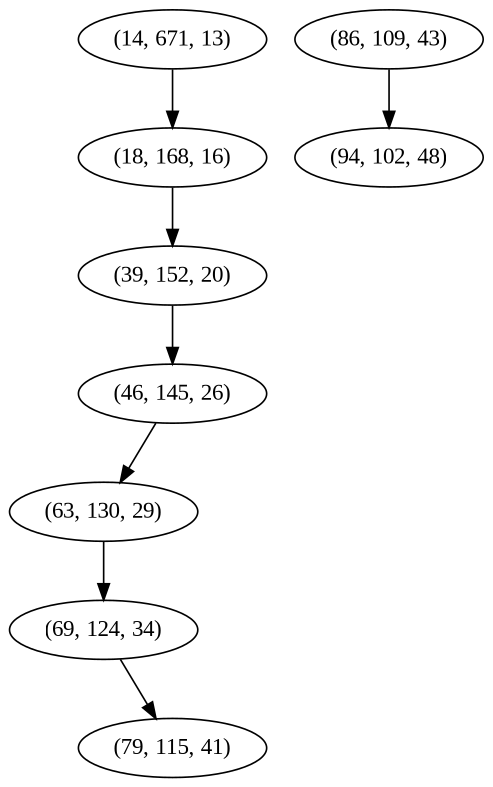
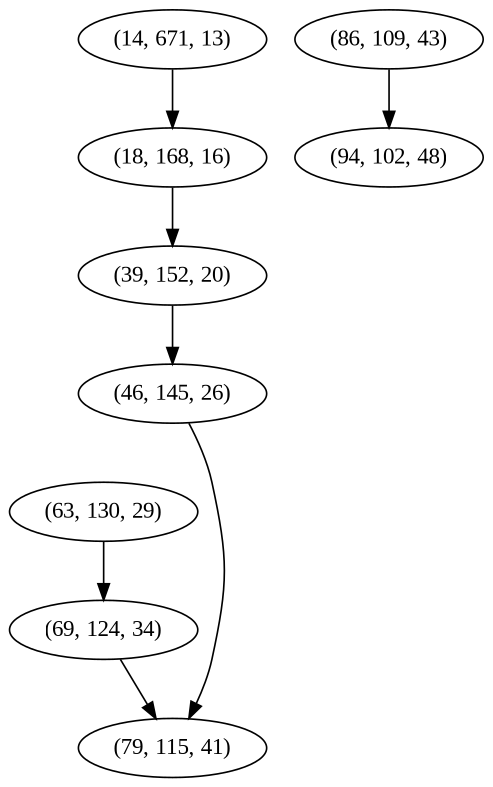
(142, 446) -> (224, 562)
